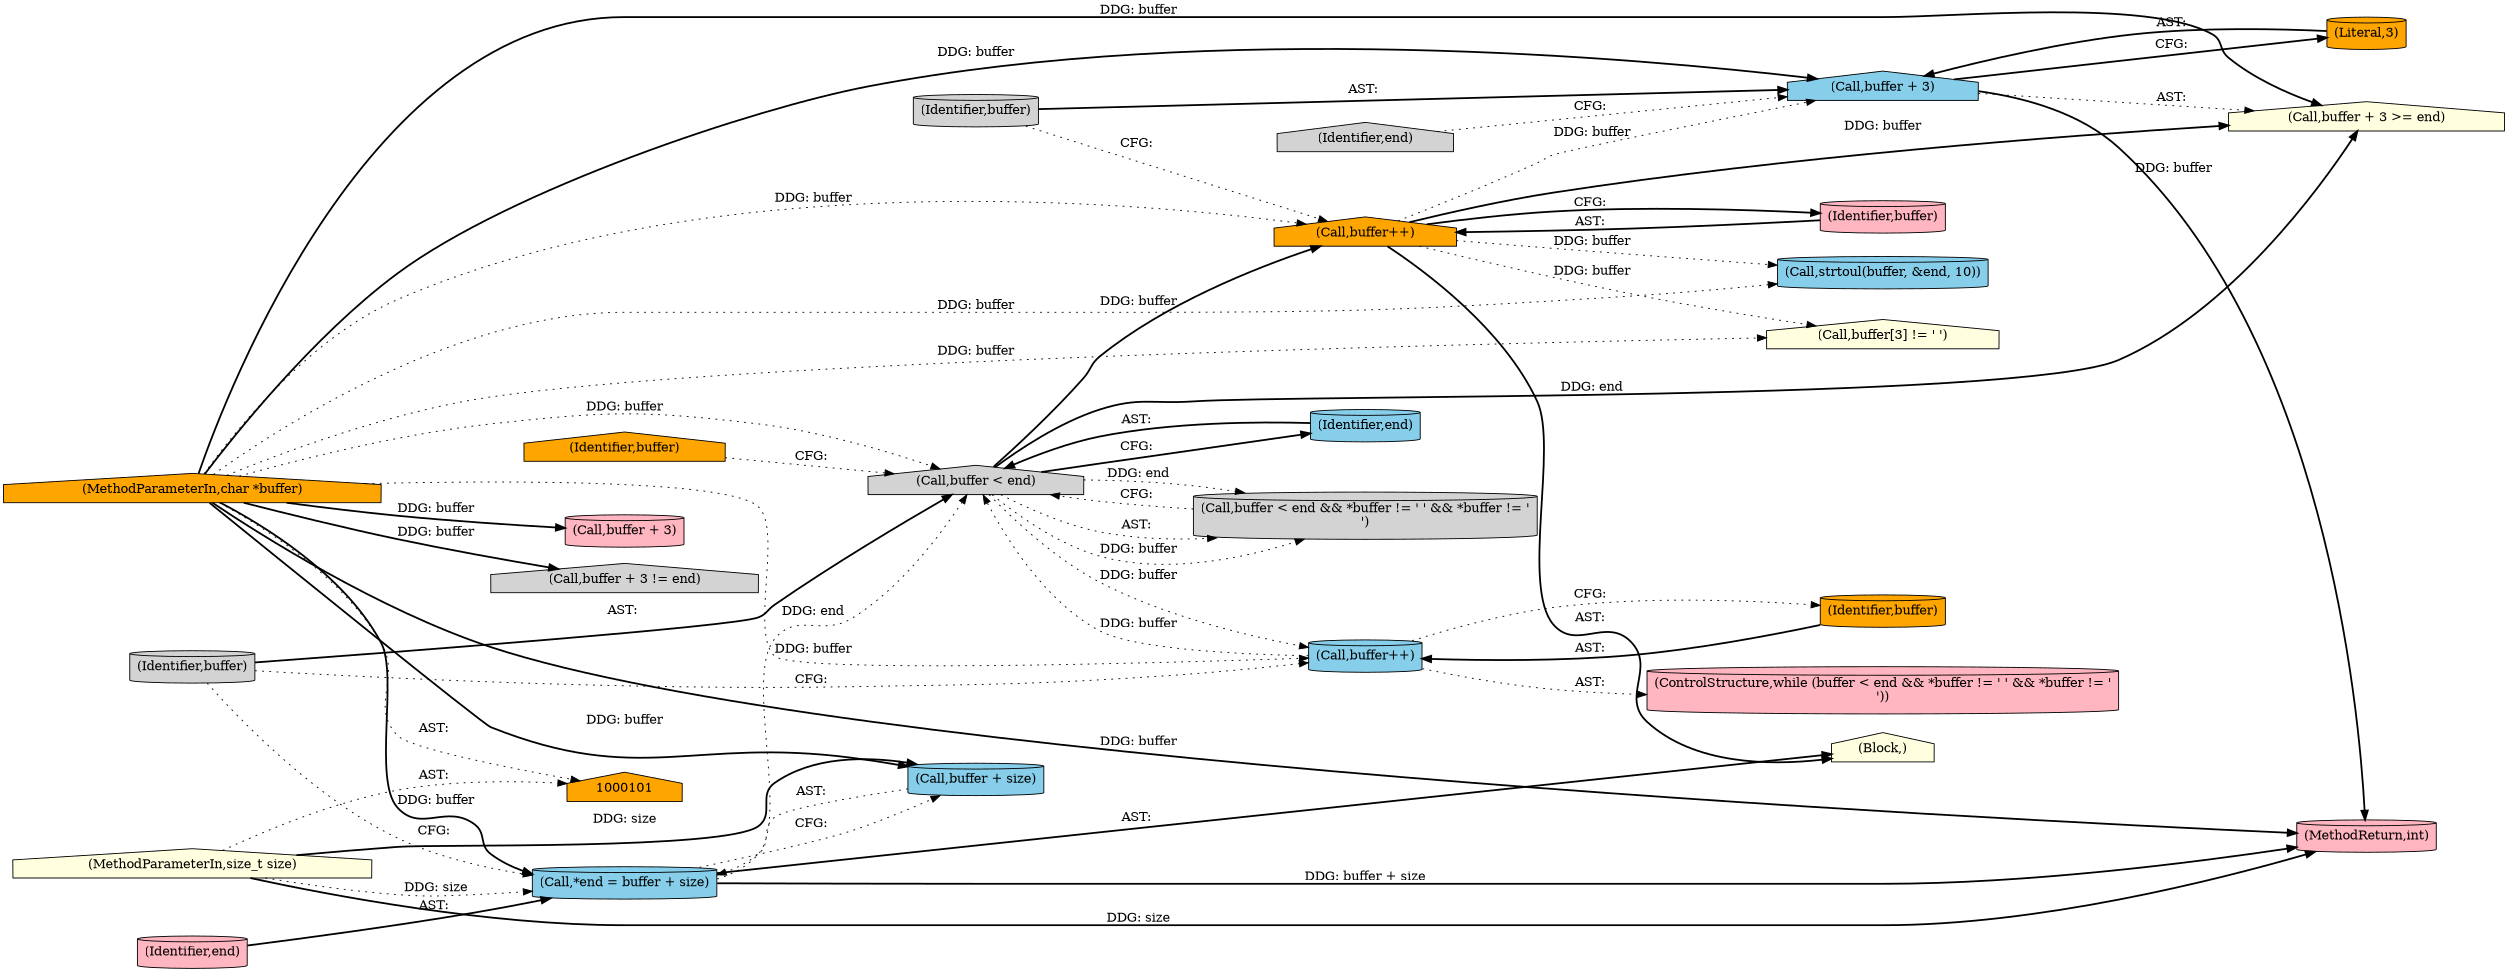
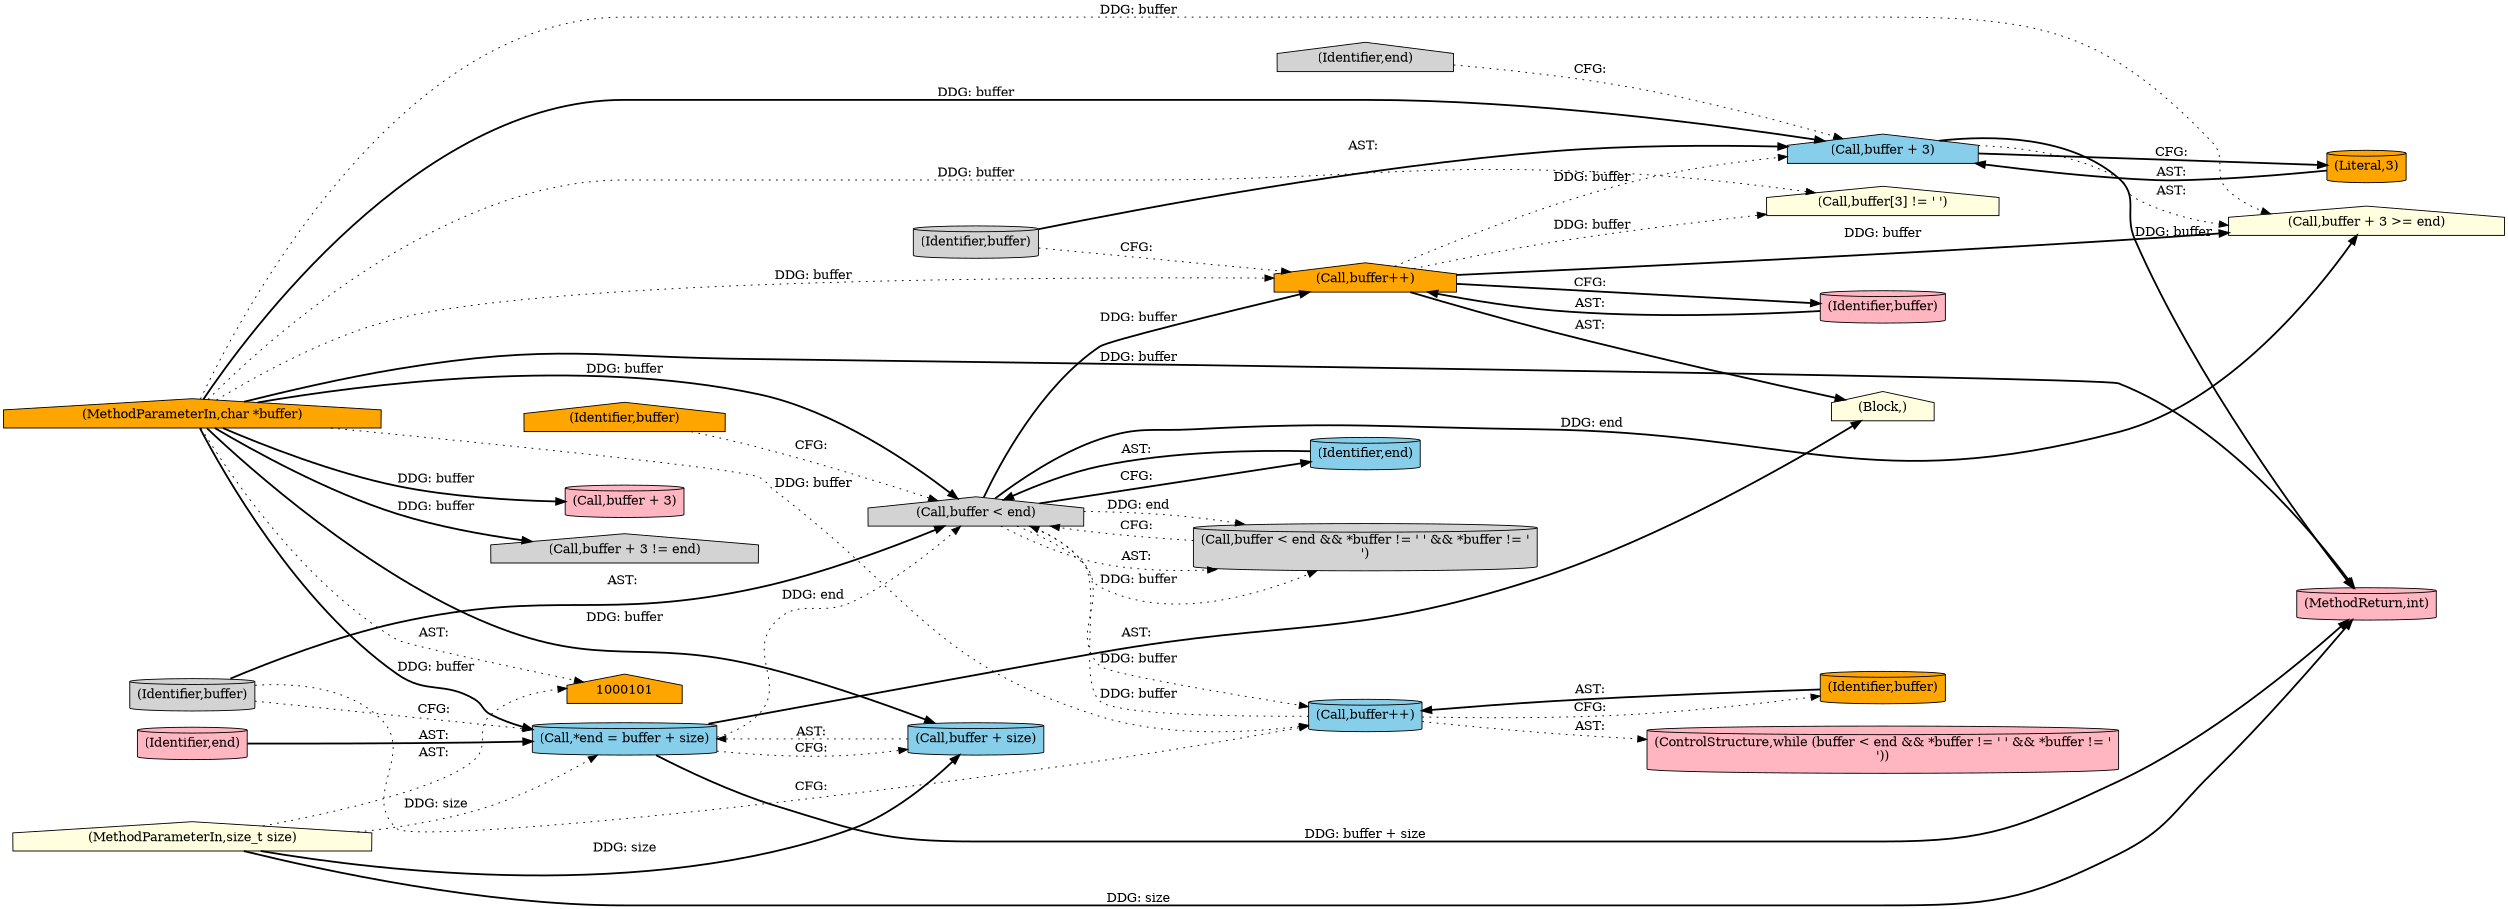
(1152, 17) -> (1184, 17)
(1883, 273) -> none
(585, 415) -> (616, 377)
